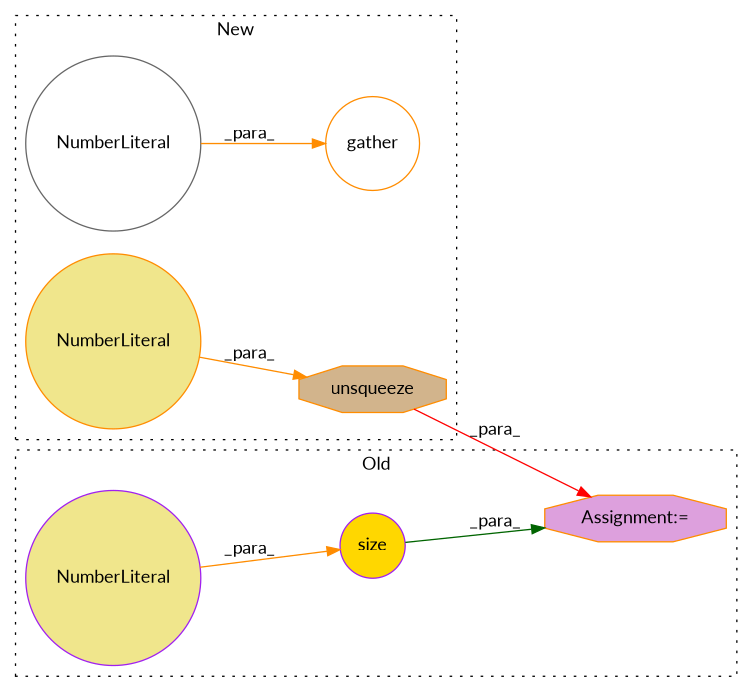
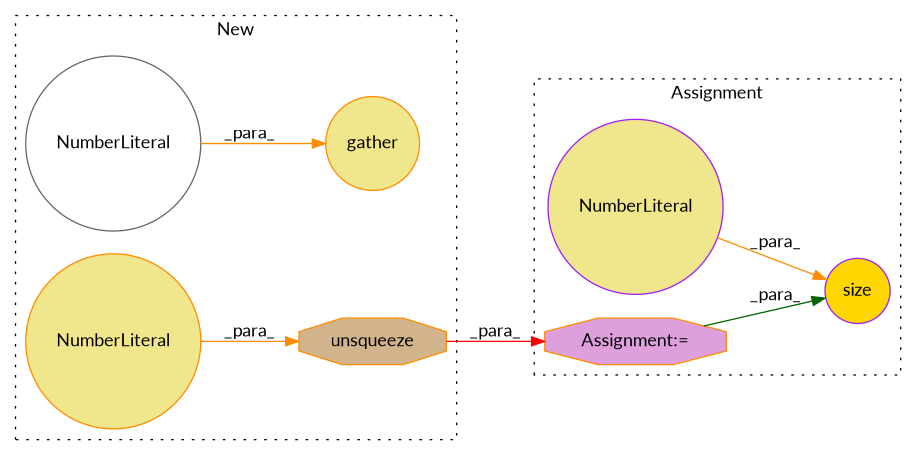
(373, 144) -> (373, 144)
(376, 465) -> (717, 94)
(468, 536) -> (758, 314)
